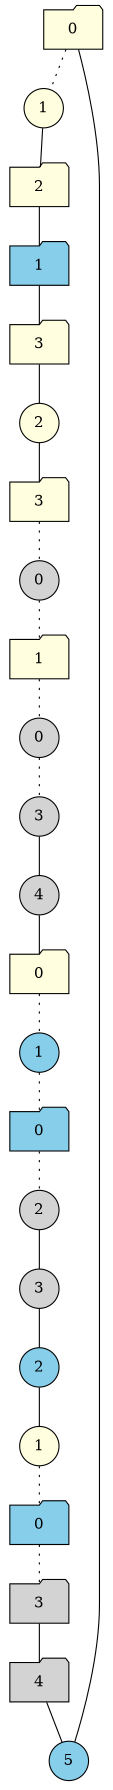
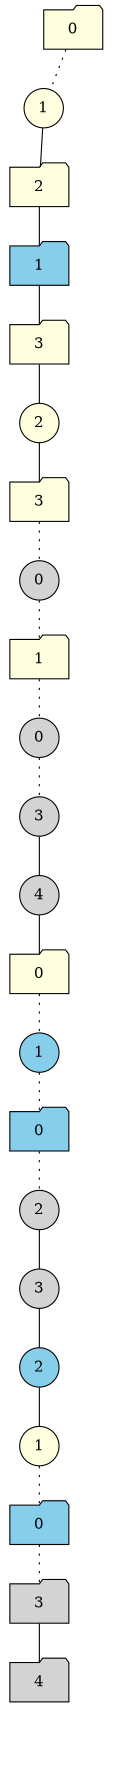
(69, 1761) -> none
